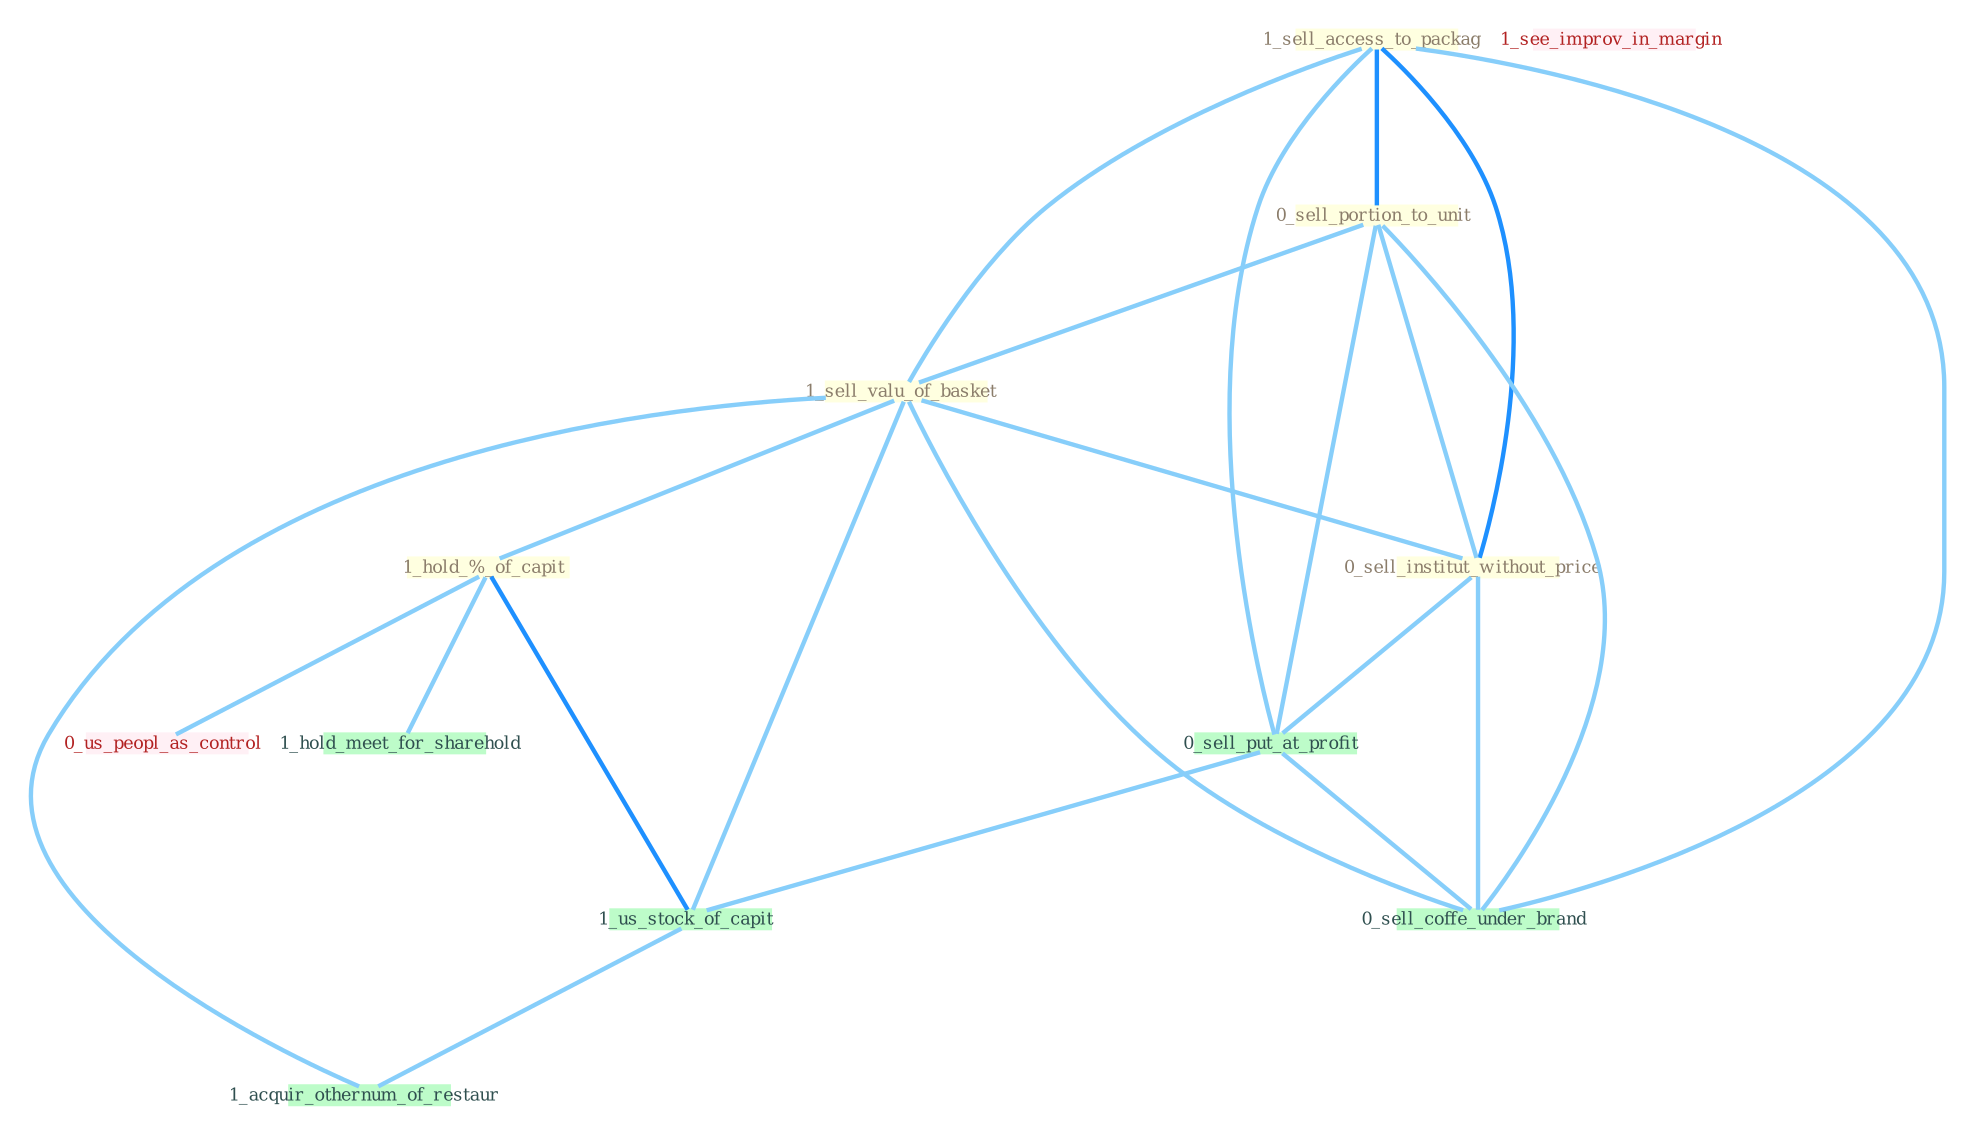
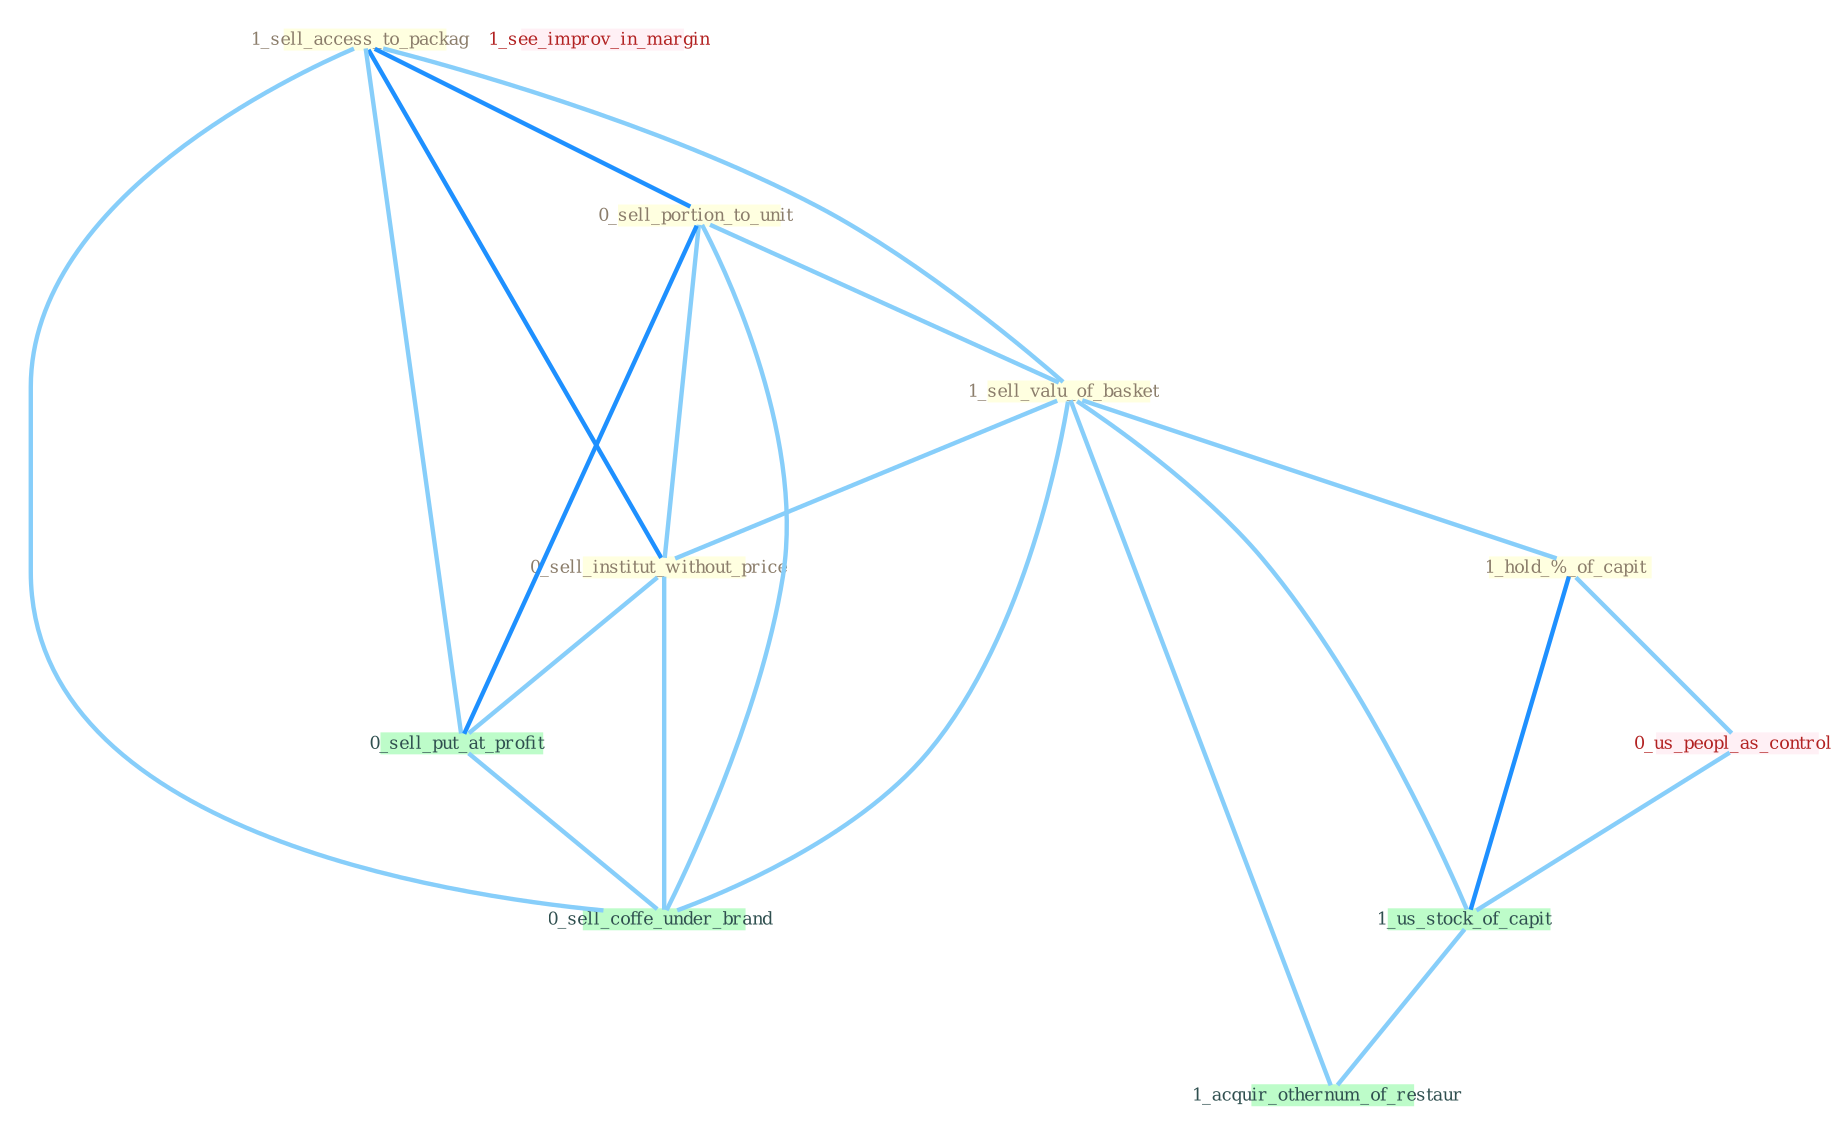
(1326, 480) -> (580, 480)
(405, 743) -> none
(983, 831) -> (1603, 831)
